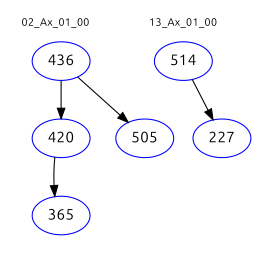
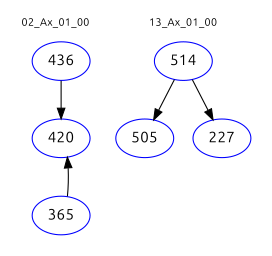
(91, 89) -> (167, 95)
(54, 171) -> (68, 182)
